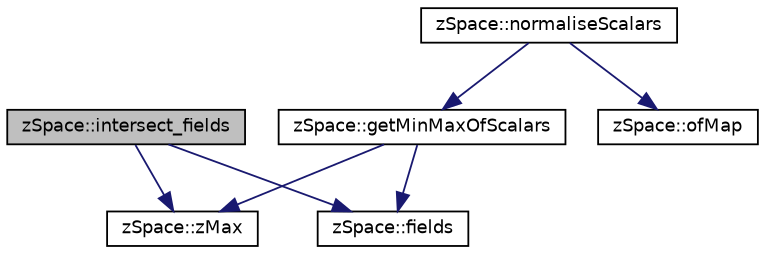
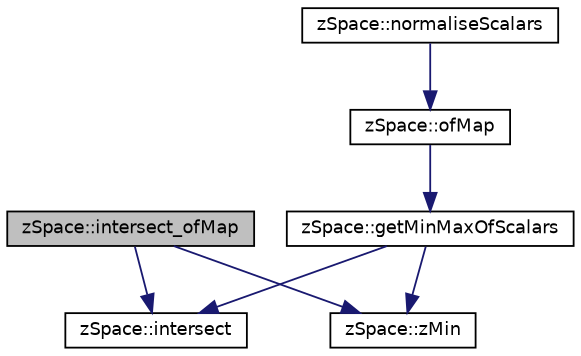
(493, 70) -> (430, 169)
(126, 127) -> (131, 229)
(182, 229) -> (156, 330)
(393, 229) -> (403, 330)
